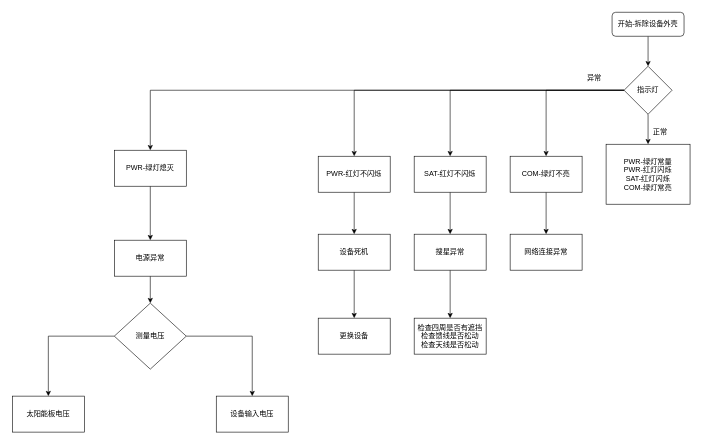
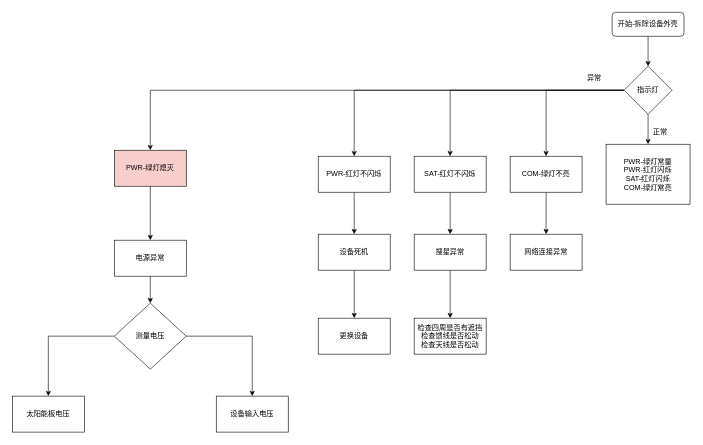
(150, 168) -> (150, 168)
